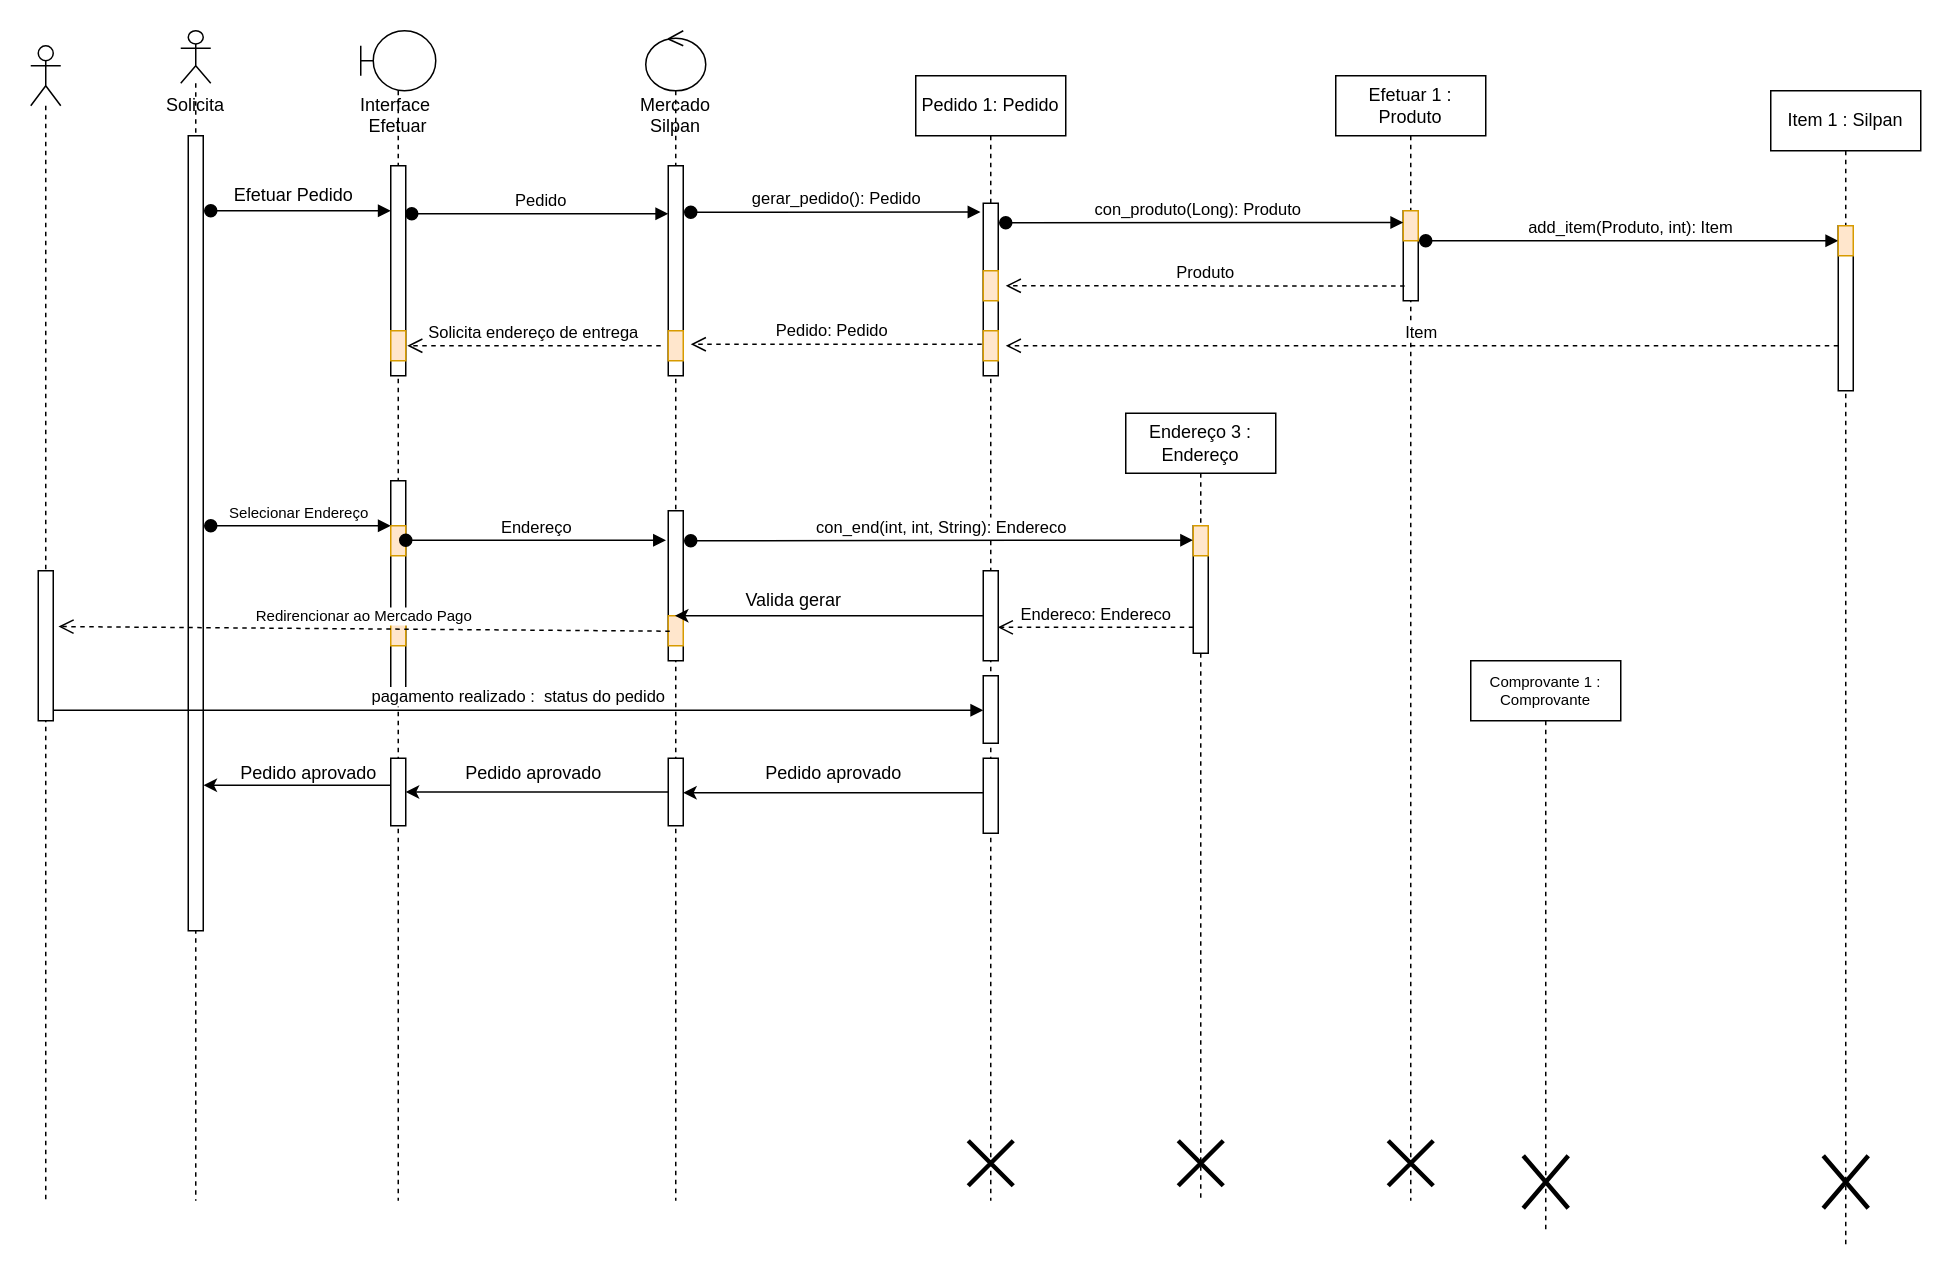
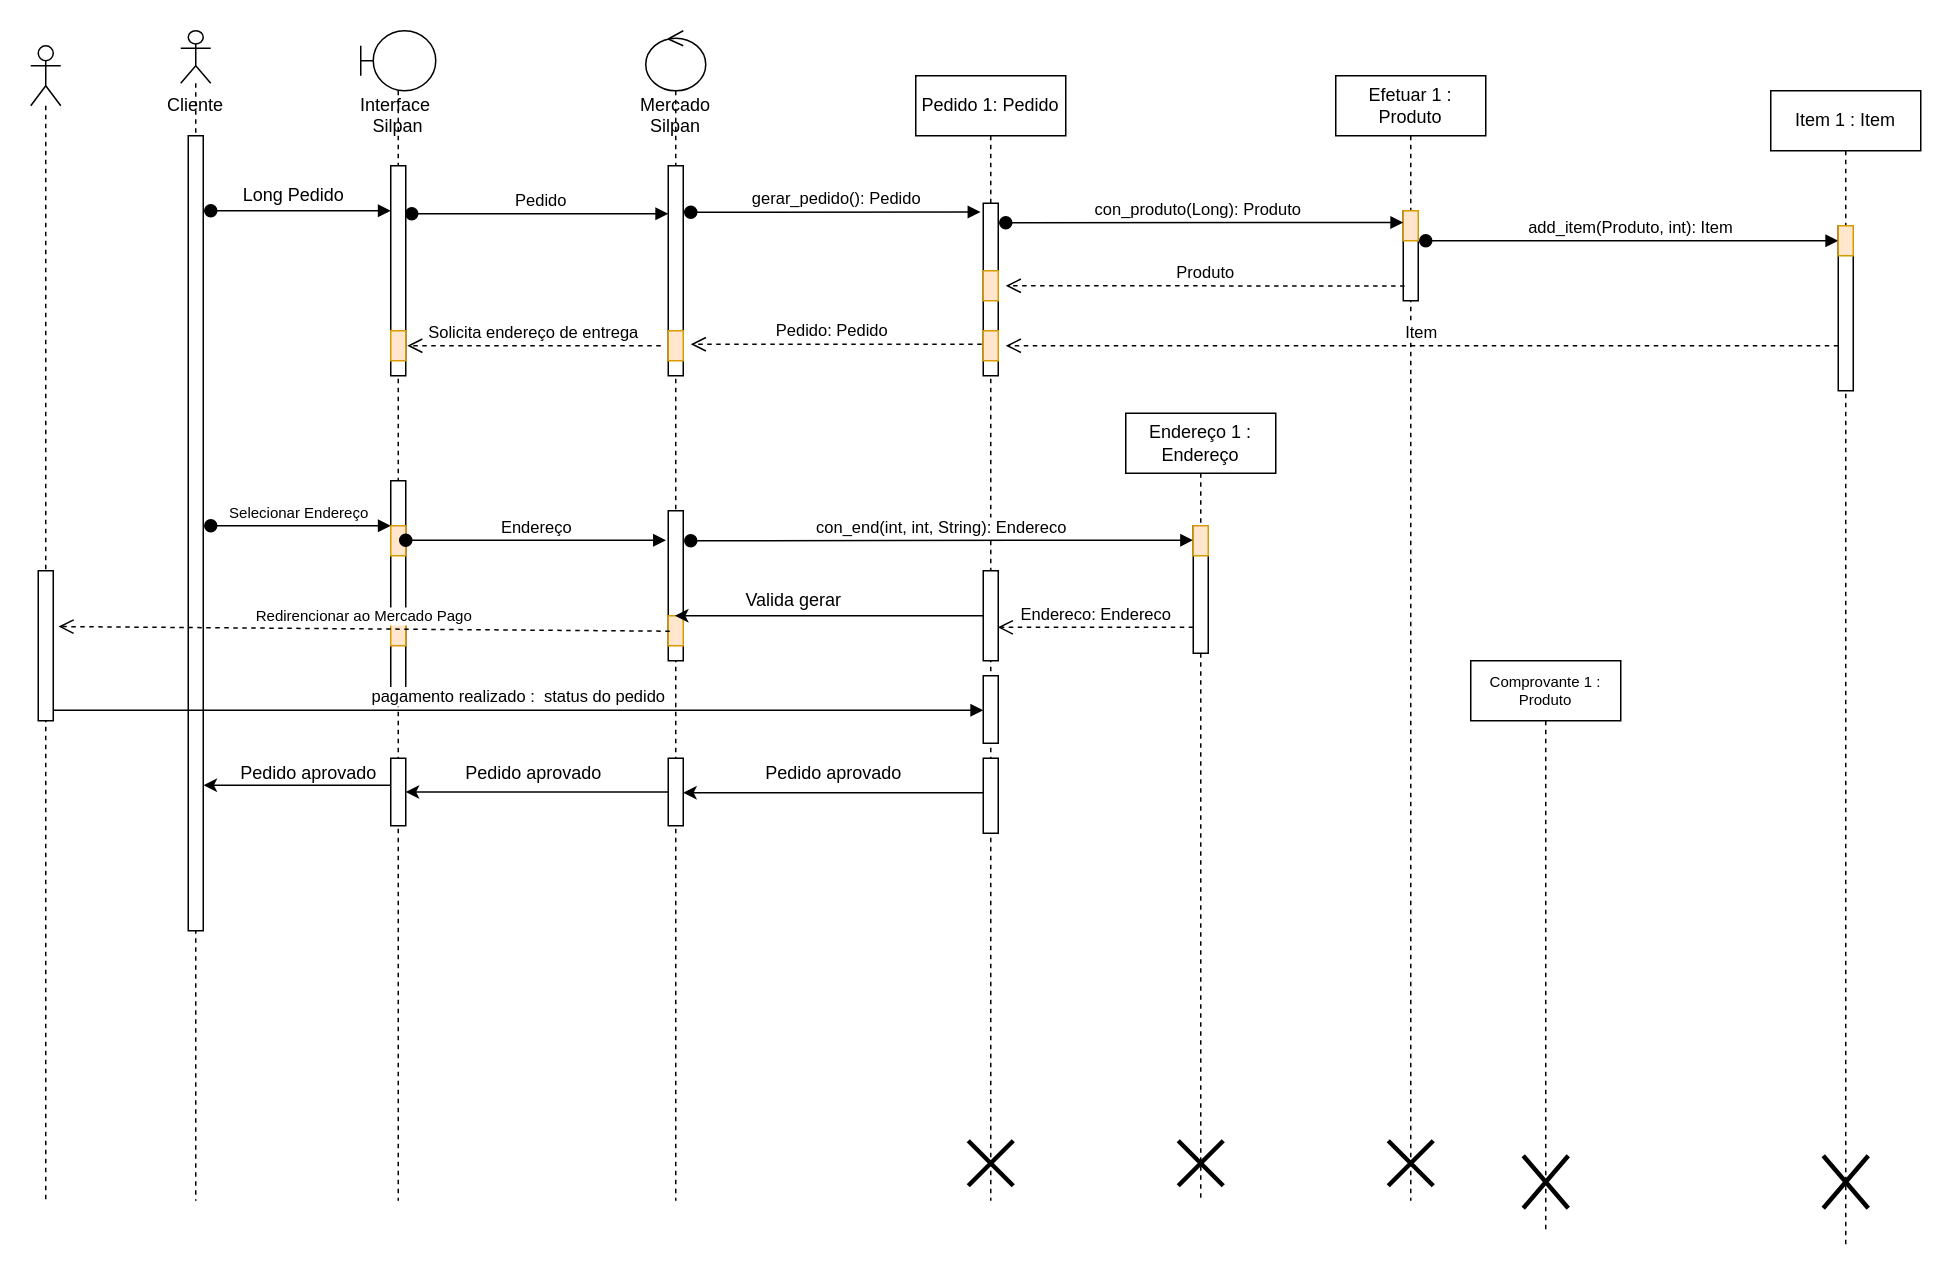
(1846, 121) -> (1846, 121)
(196, 128) -> (196, 128)
(398, 128) -> (398, 128)
(294, 196) -> (294, 196)
(1201, 443) -> (1201, 443)
(1546, 691) -> (1546, 691)
